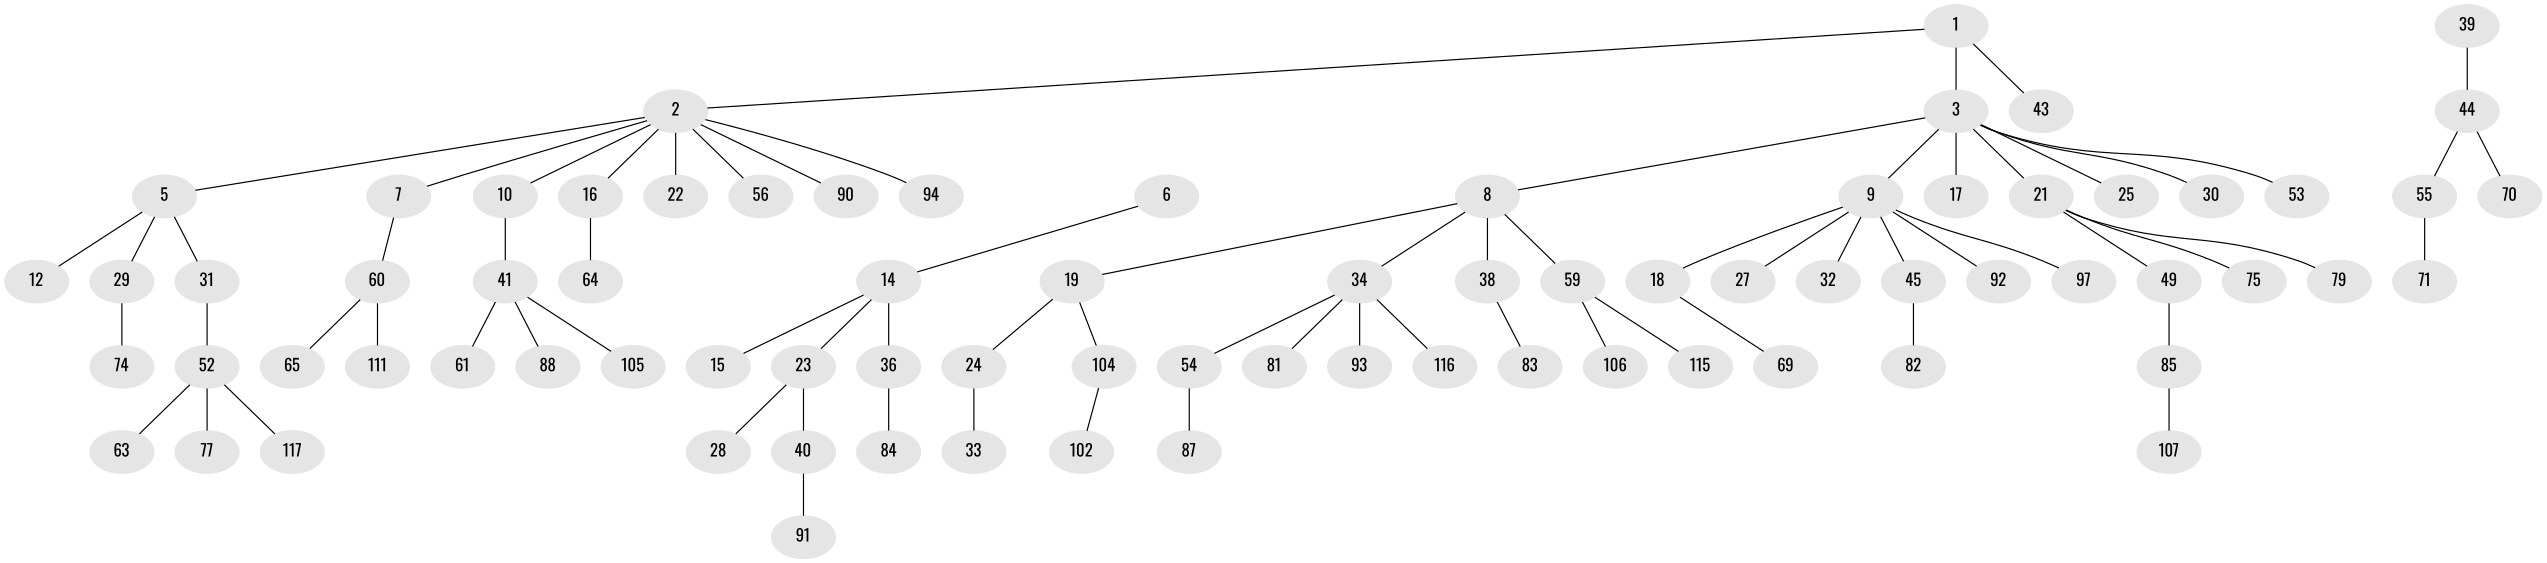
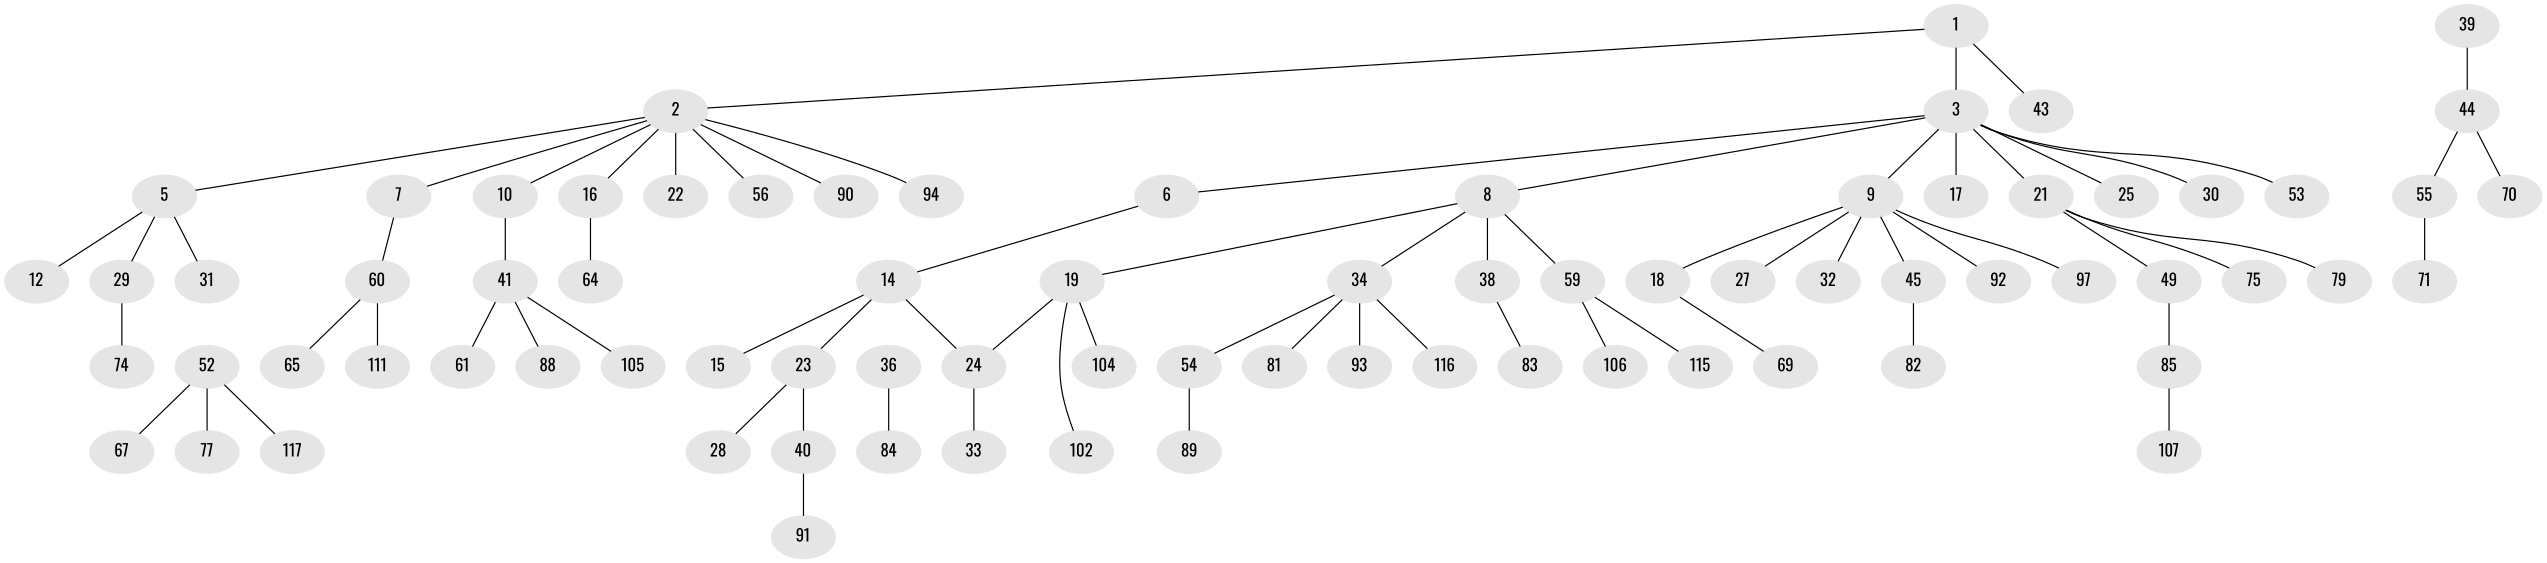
none -> (1561, 154)
(207, 324) -> none
(889, 324) -> (931, 324)
(1093, 410) -> (1060, 367)
(122, 452) -> (122, 452)
(1189, 452) -> (1189, 452)
